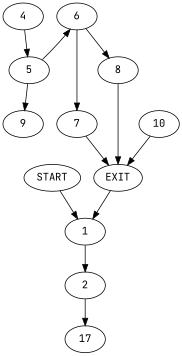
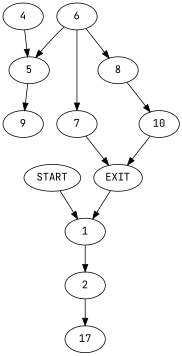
(54, 48) -> (52, 39)
(118, 120) -> (136, 94)
